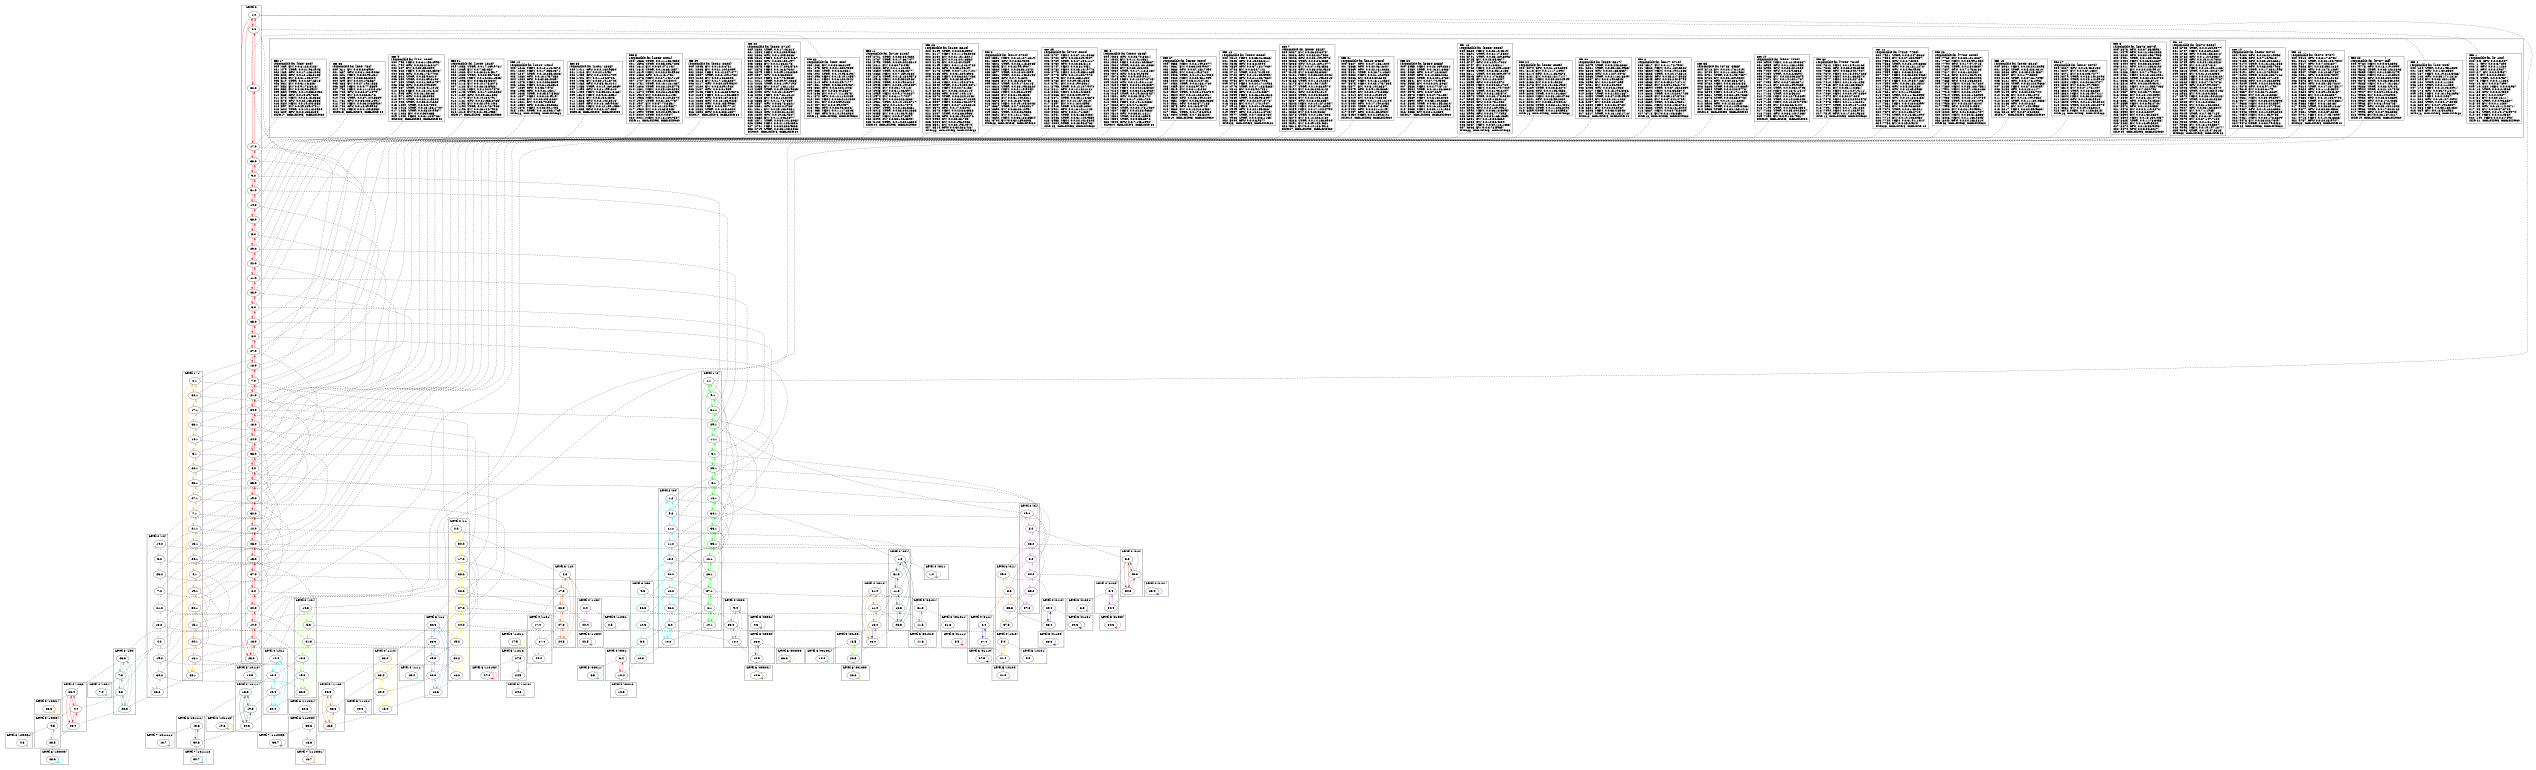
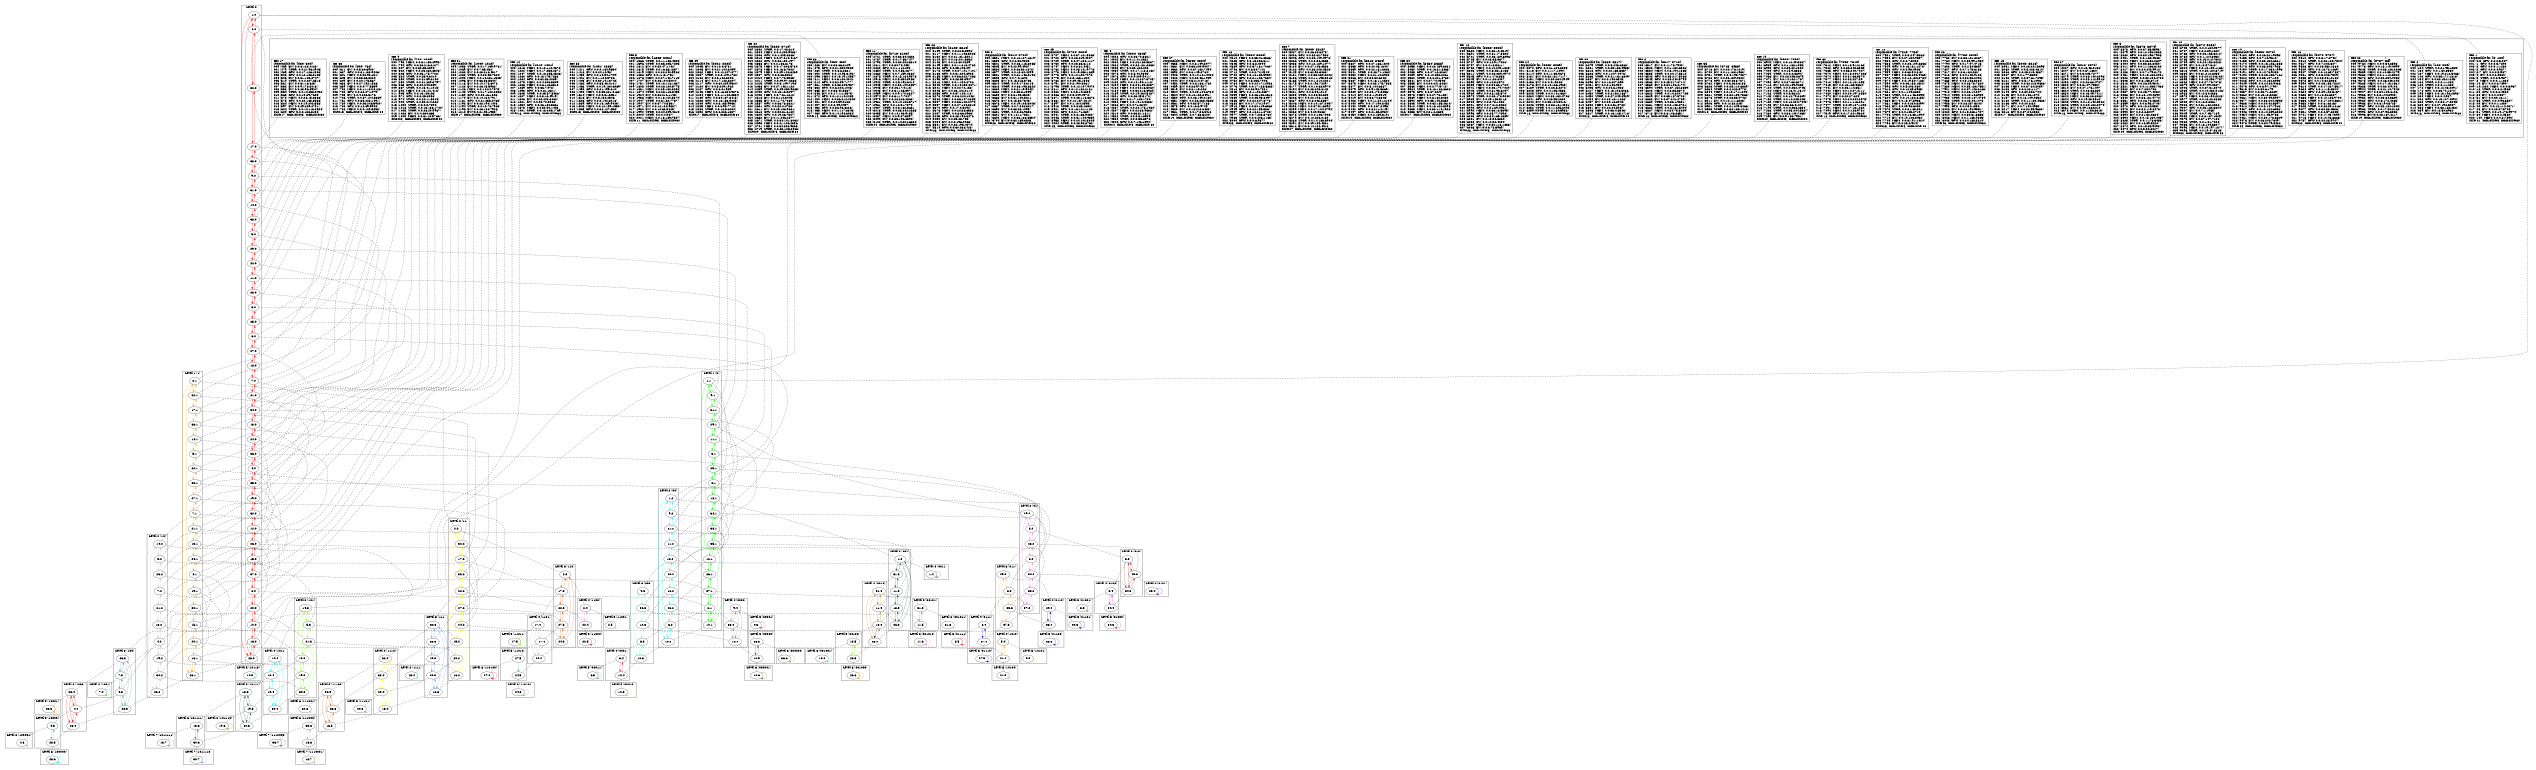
(886, 608) -> (886, 617)
